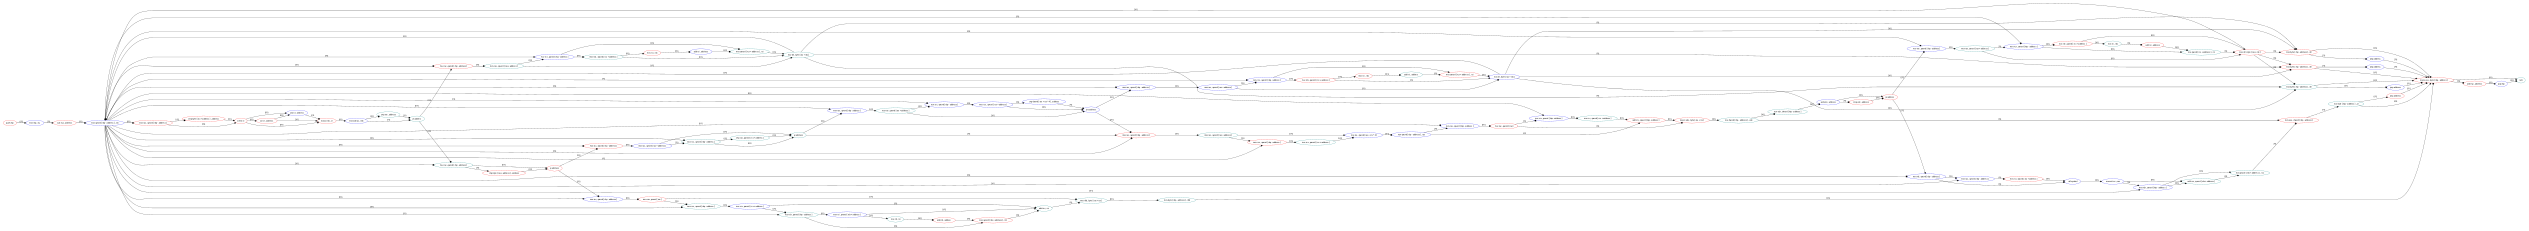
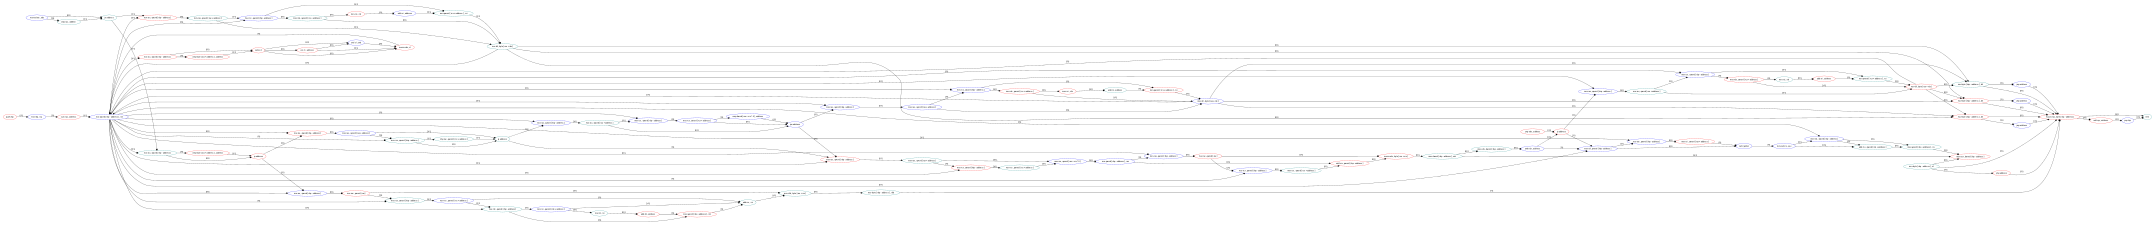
(1844, 102) -> (1561, 149)
(2322, 112) -> (1945, 162)
(297, 113) -> (356, 43)
(340, 121) -> (230, 35)
